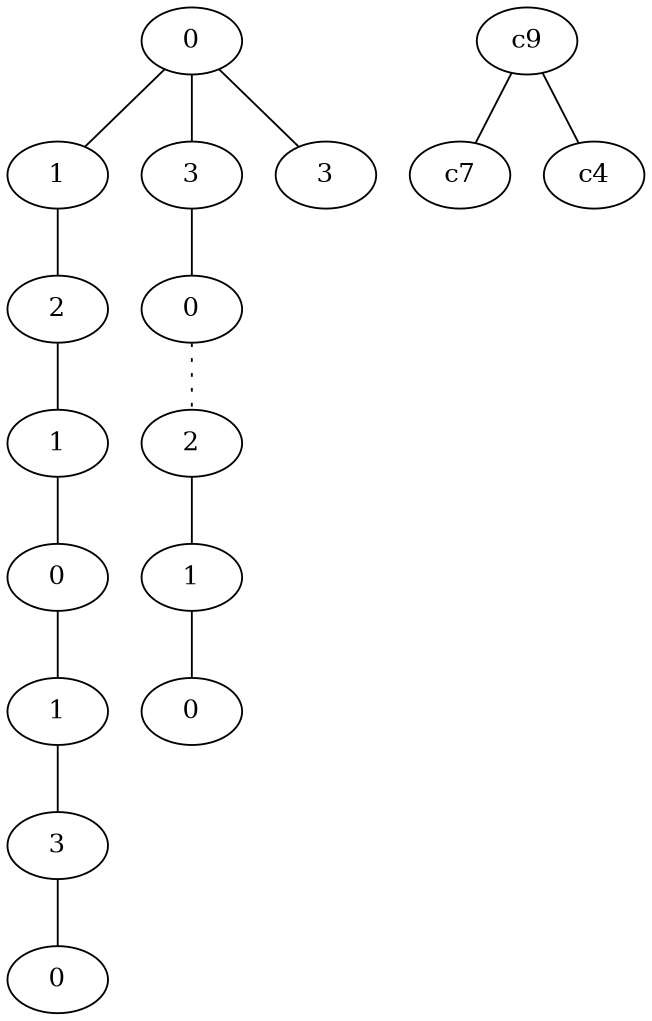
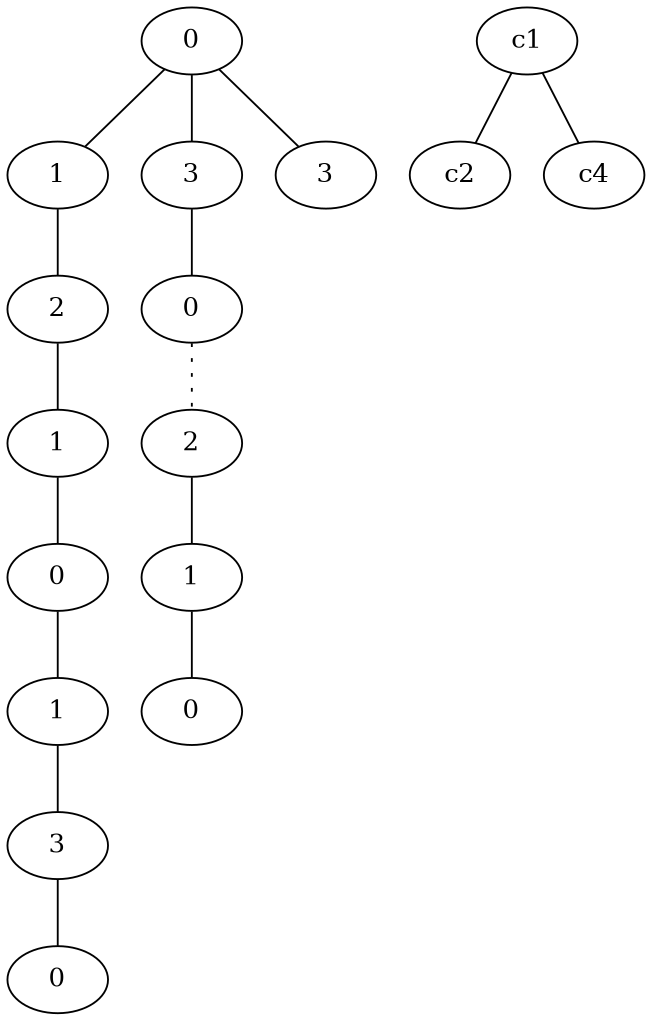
(527, 41) -> (527, 41)
(460, 175) -> (460, 175)
